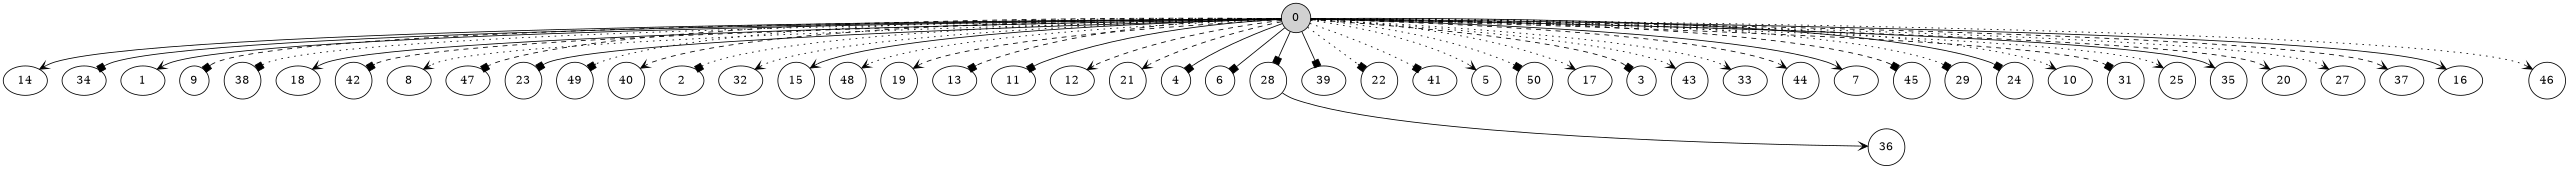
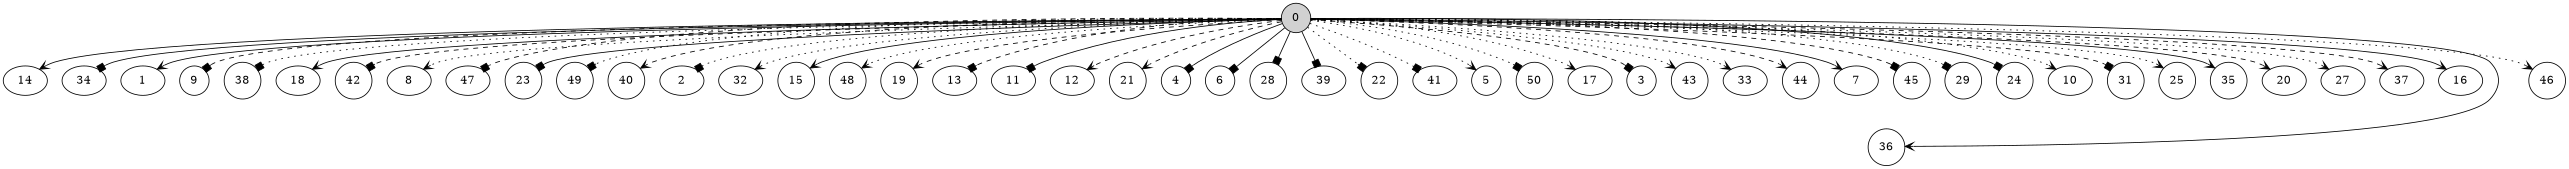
(1569, 135) -> (2168, 30)
